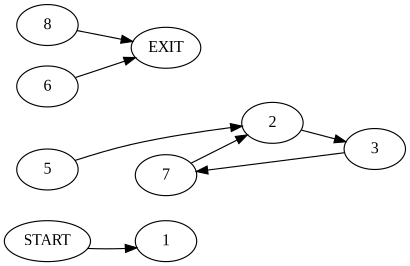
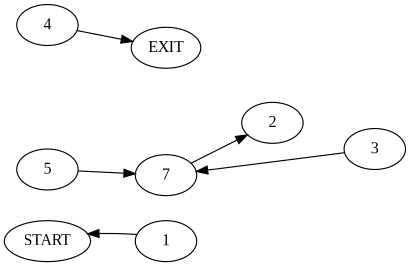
(47, 25) -> (47, 25)
(47, 86) -> none
(318, 134) -> none
(152, 140) -> (101, 172)
(106, 249) -> (118, 234)
